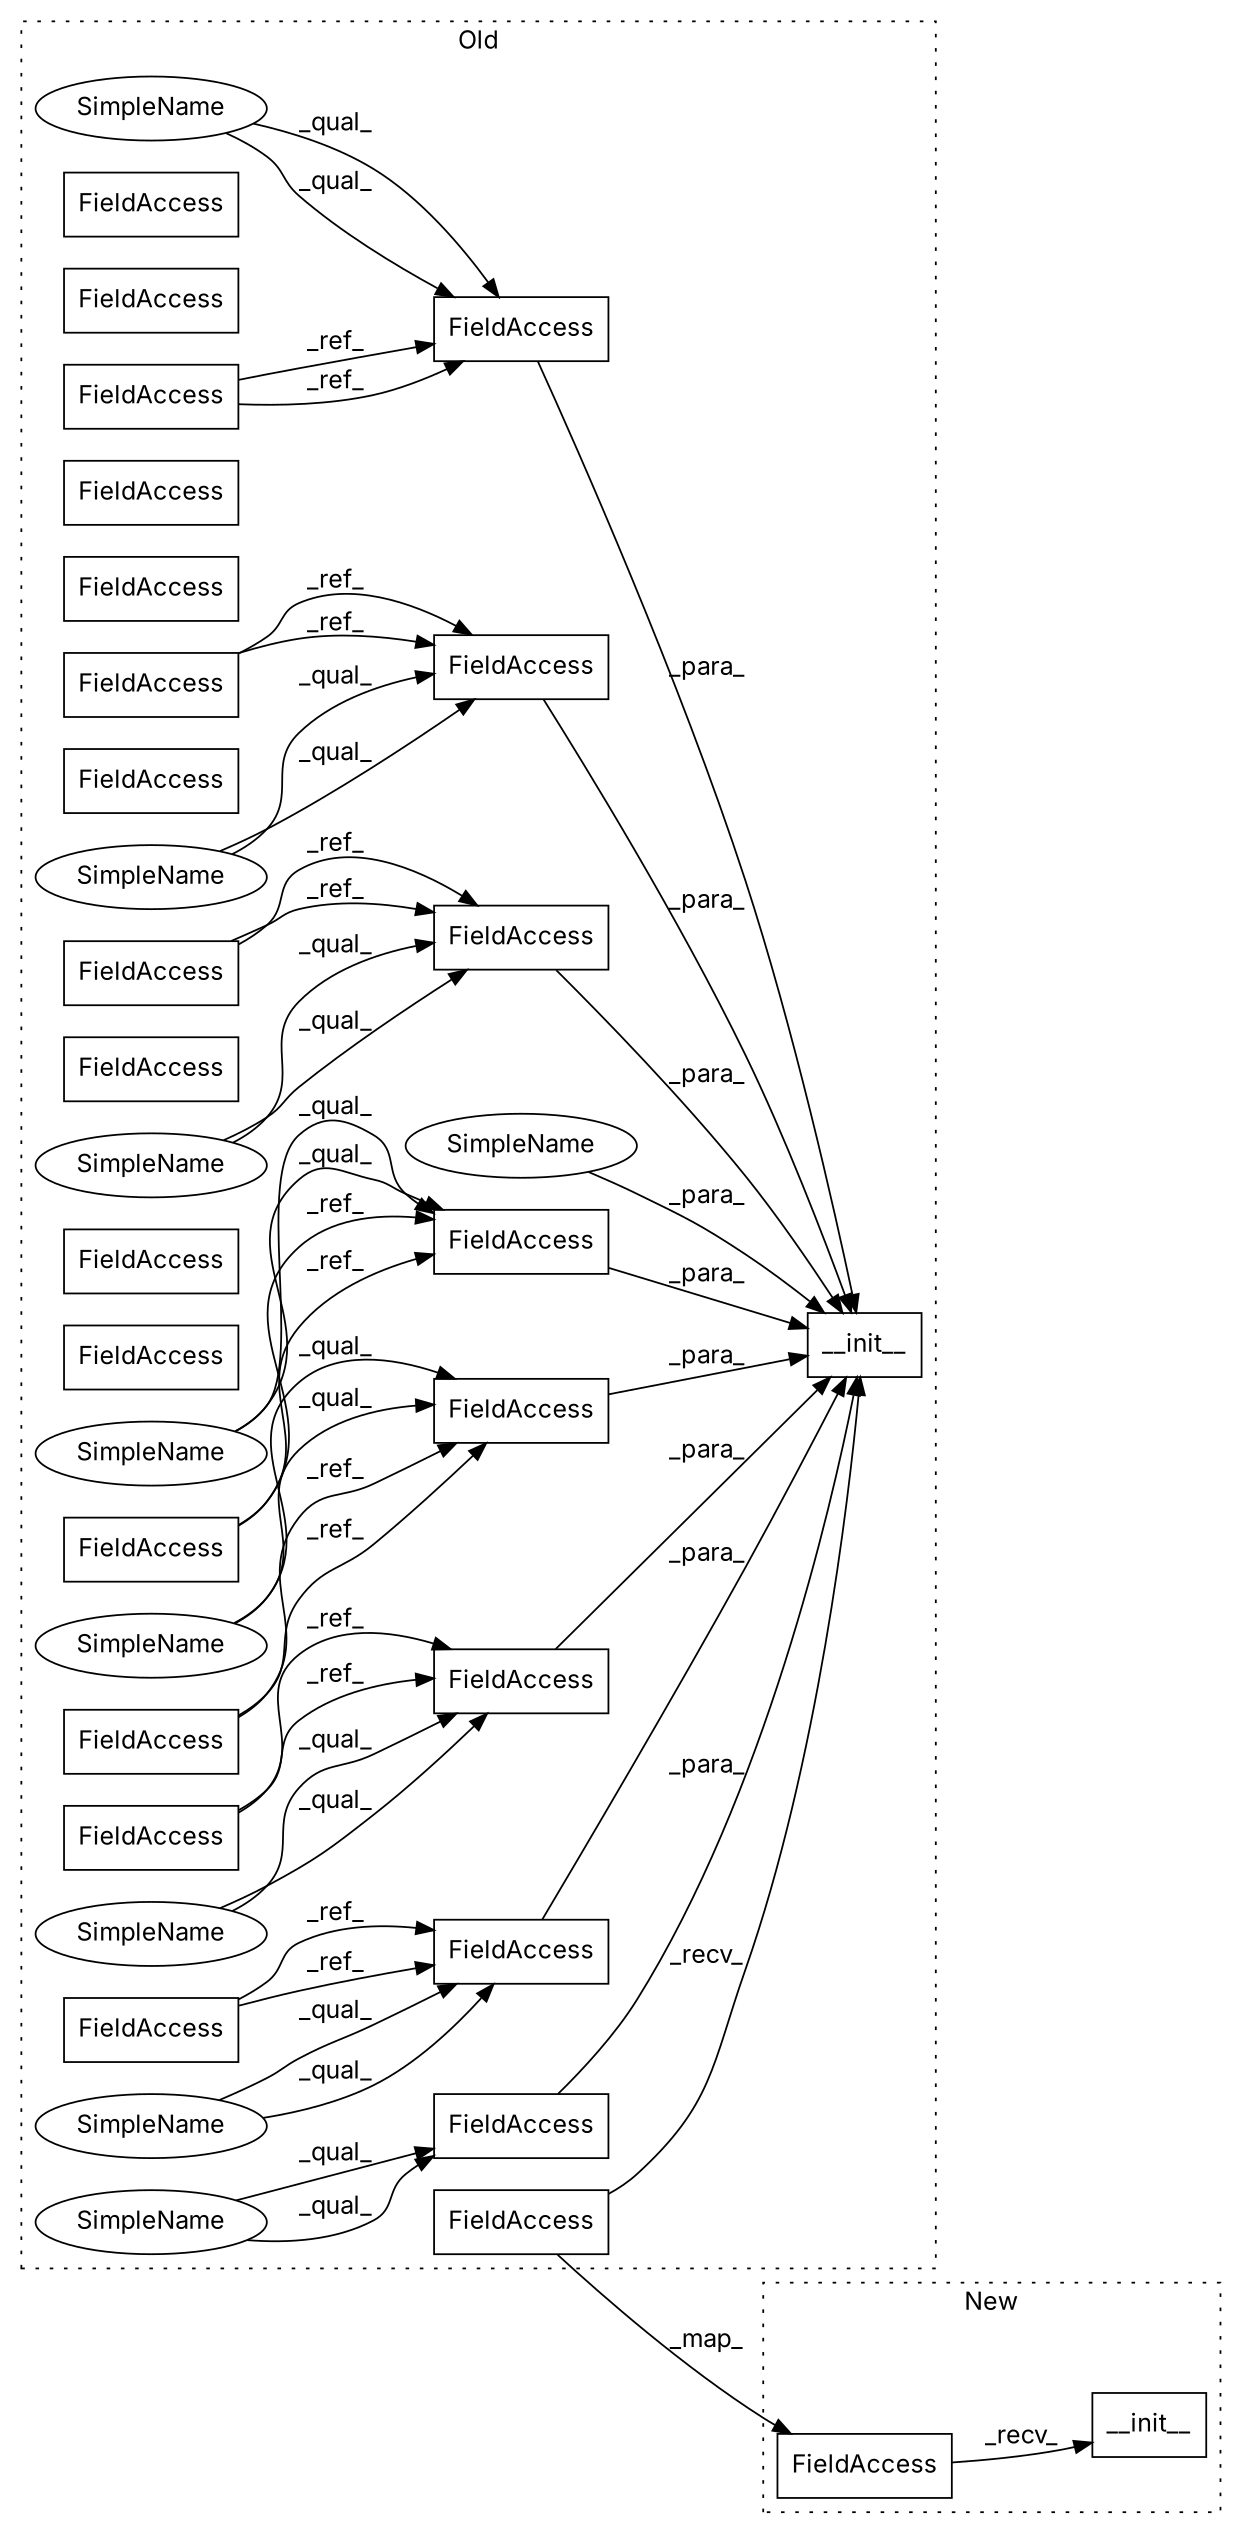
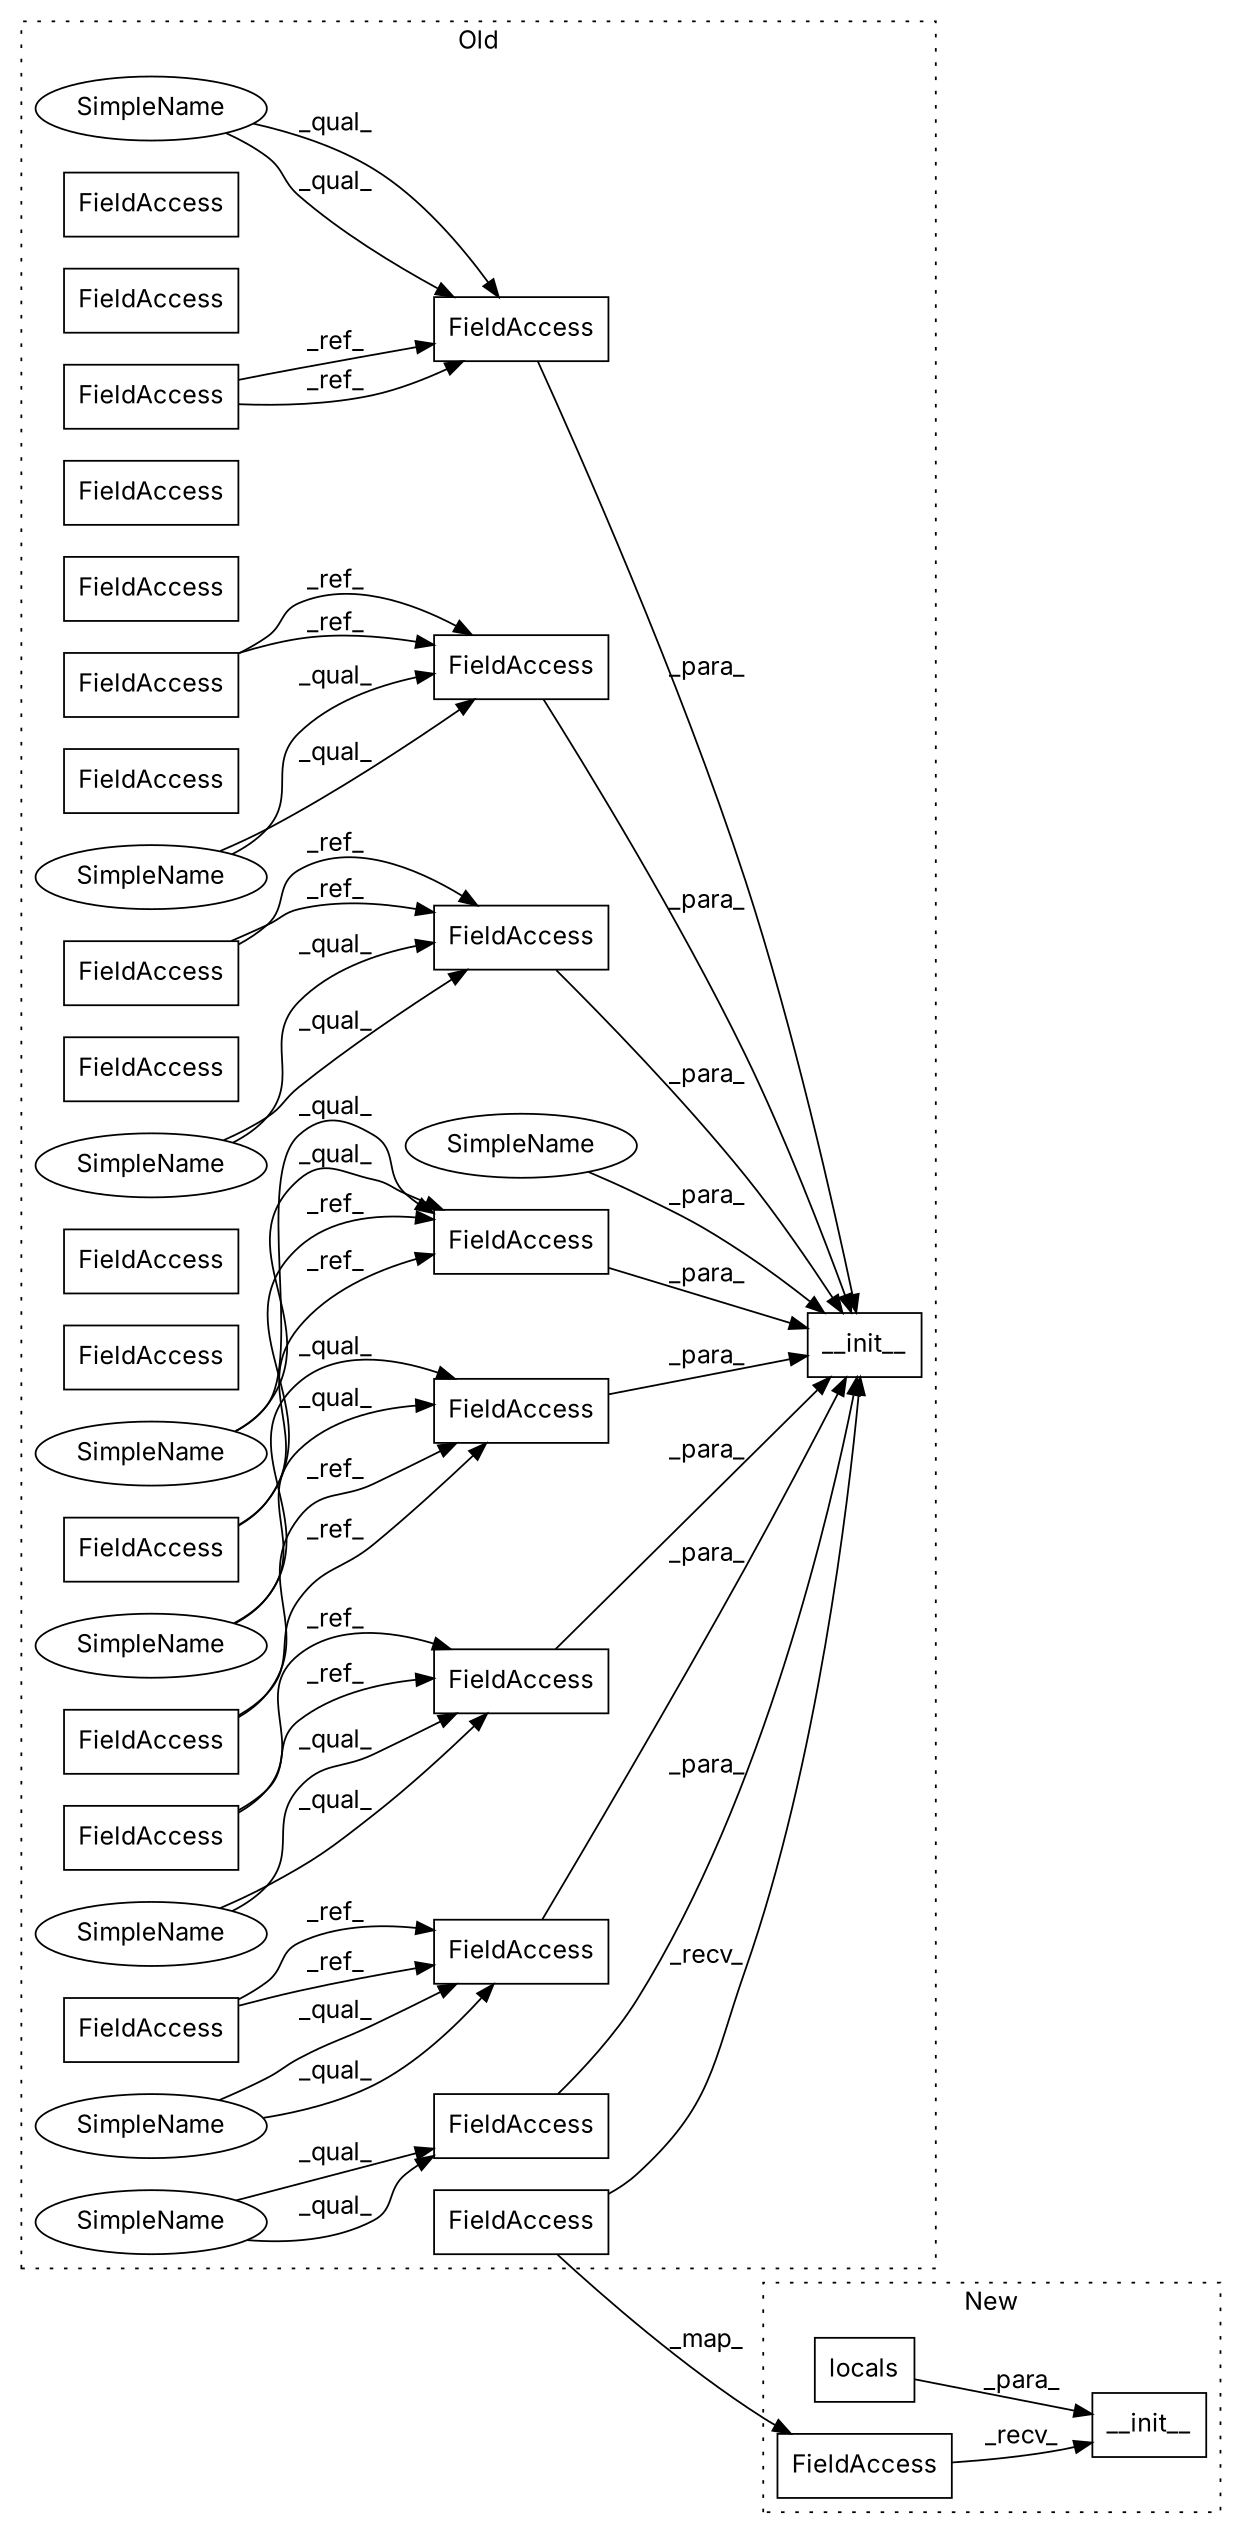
none -> (865, 2370)
